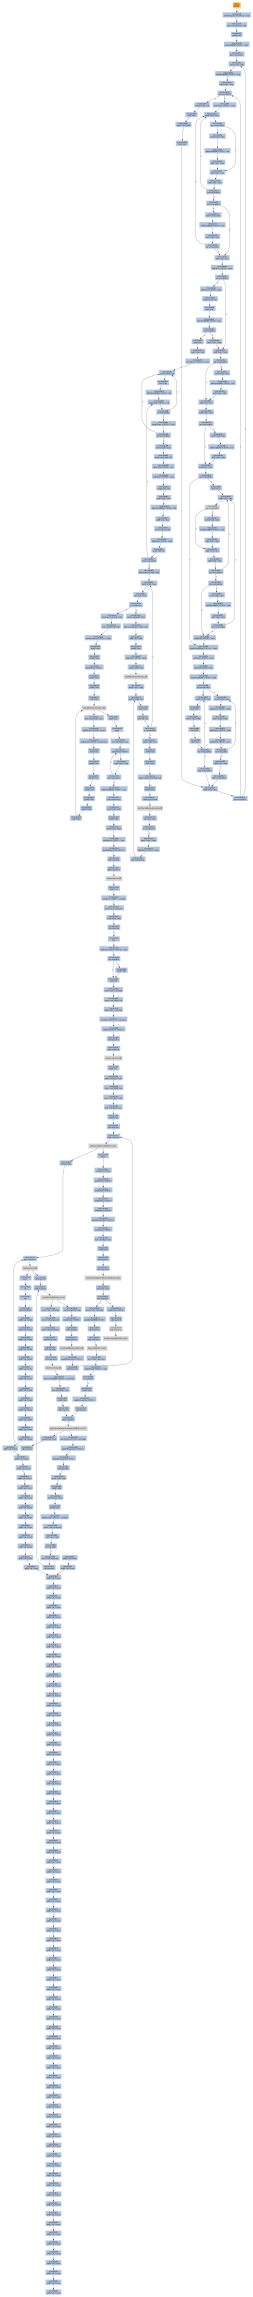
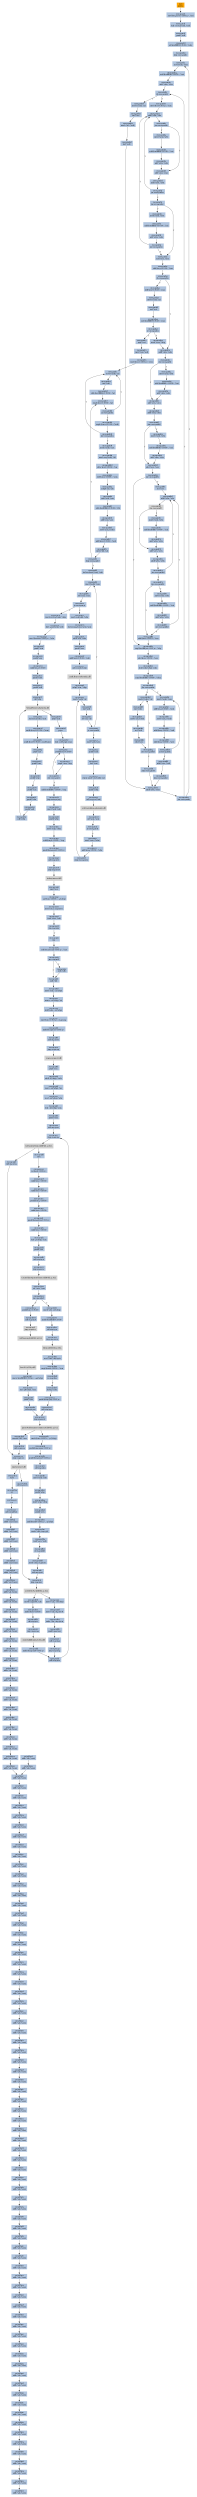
(52, 1362) -> (55, 1654)
